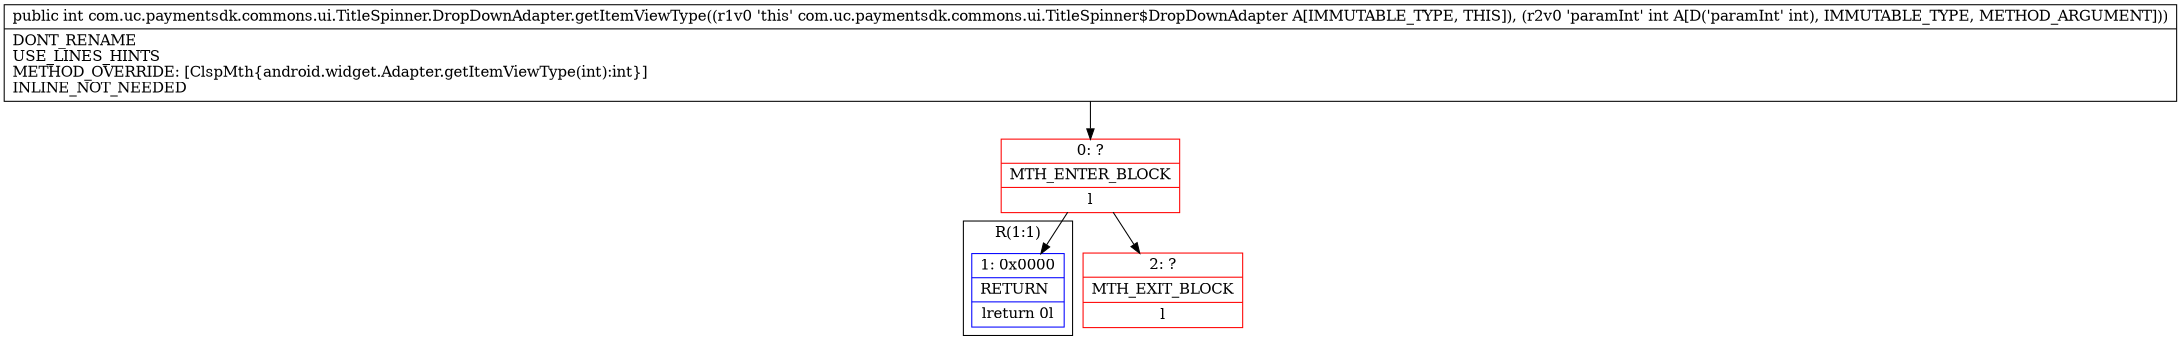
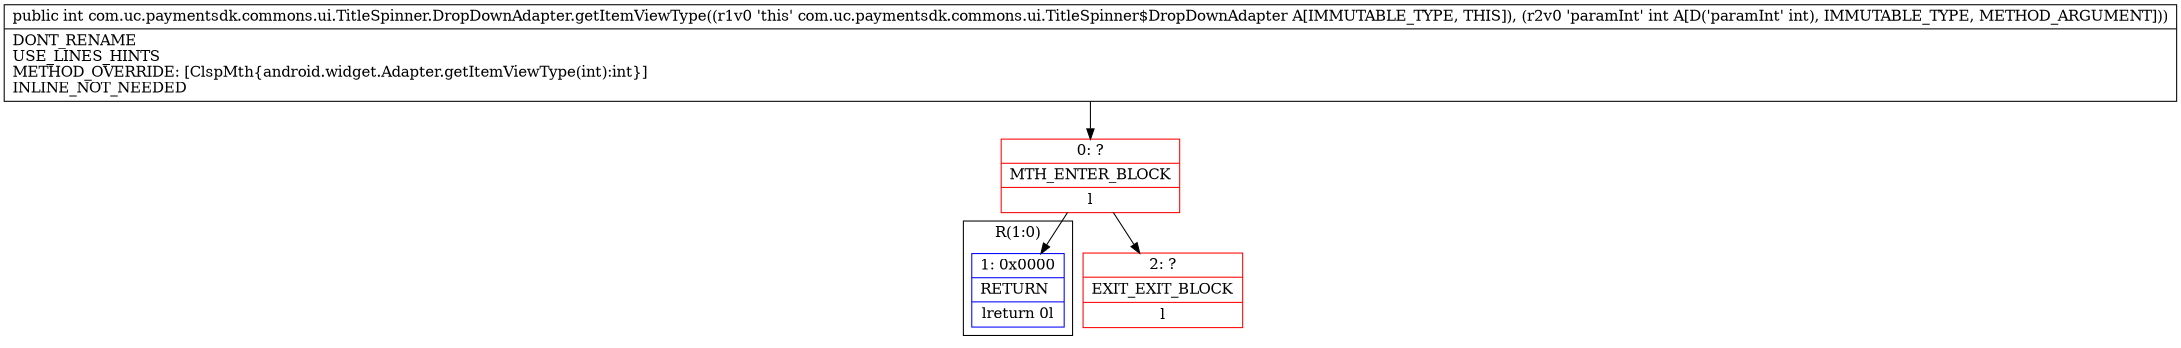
(1018, 233) -> (1018, 233)
(1163, 289) -> (1162, 289)
